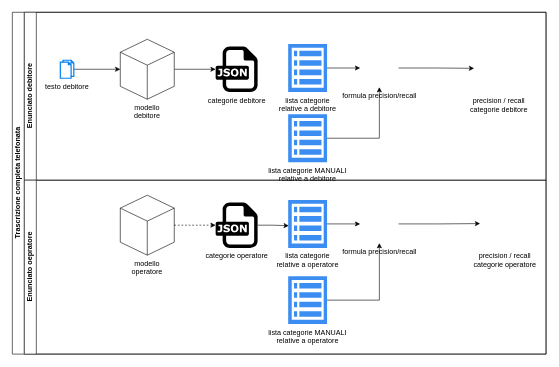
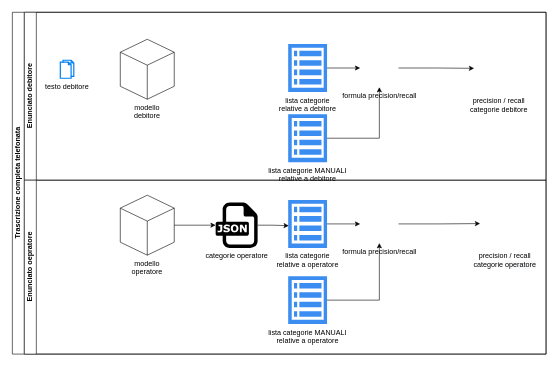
(114, 69) -> none
(210, 69) -> none
(237, 69) -> none
(193, 225) -> (193, 225)
